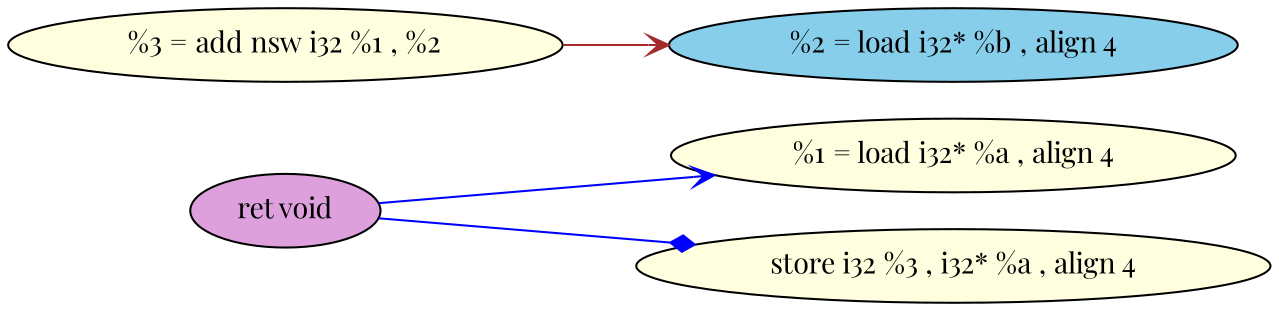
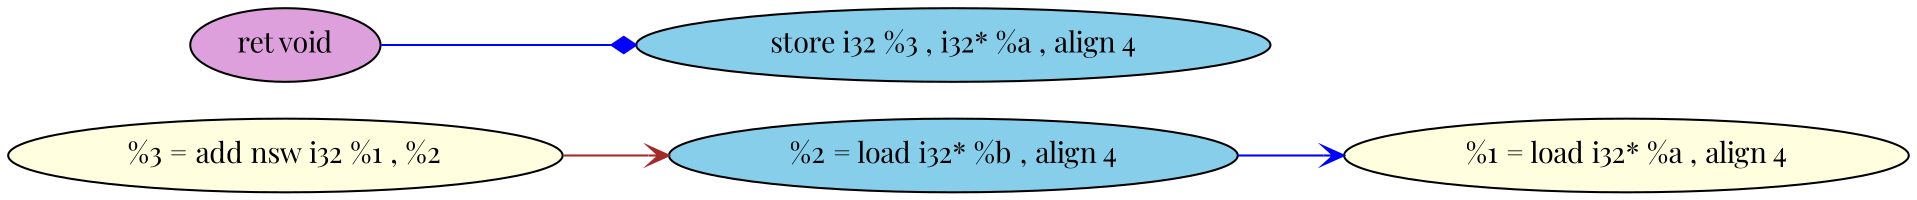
(536, 190) -> (1281, 155)
(953, 266) -> (953, 45)
